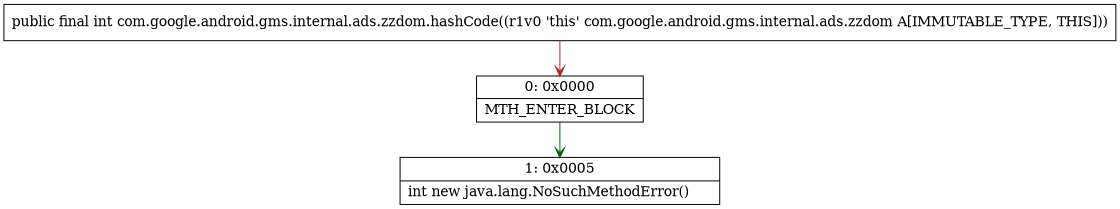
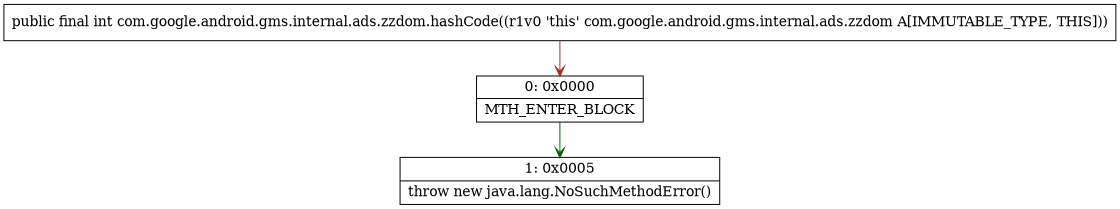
(549, 192) -> (560, 192)
